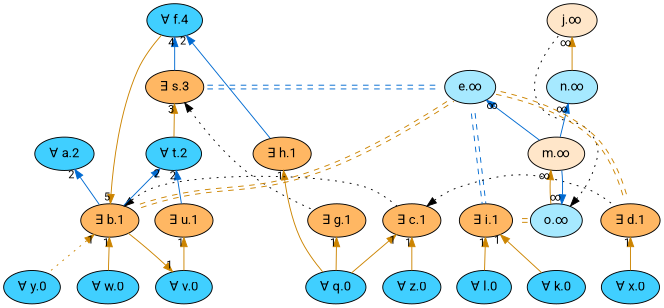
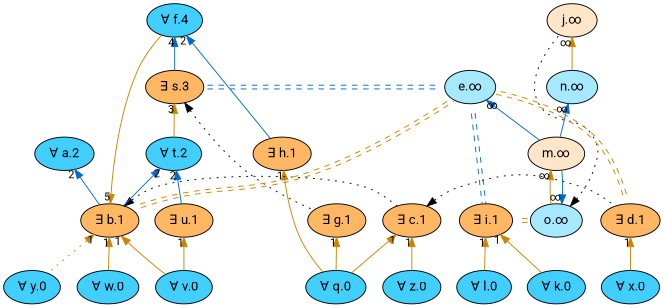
(147, 249) -> (147, 259)
